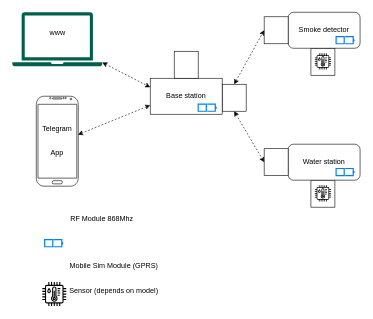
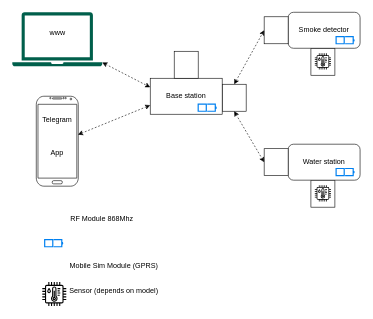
(57, 129) -> (57, 120)
